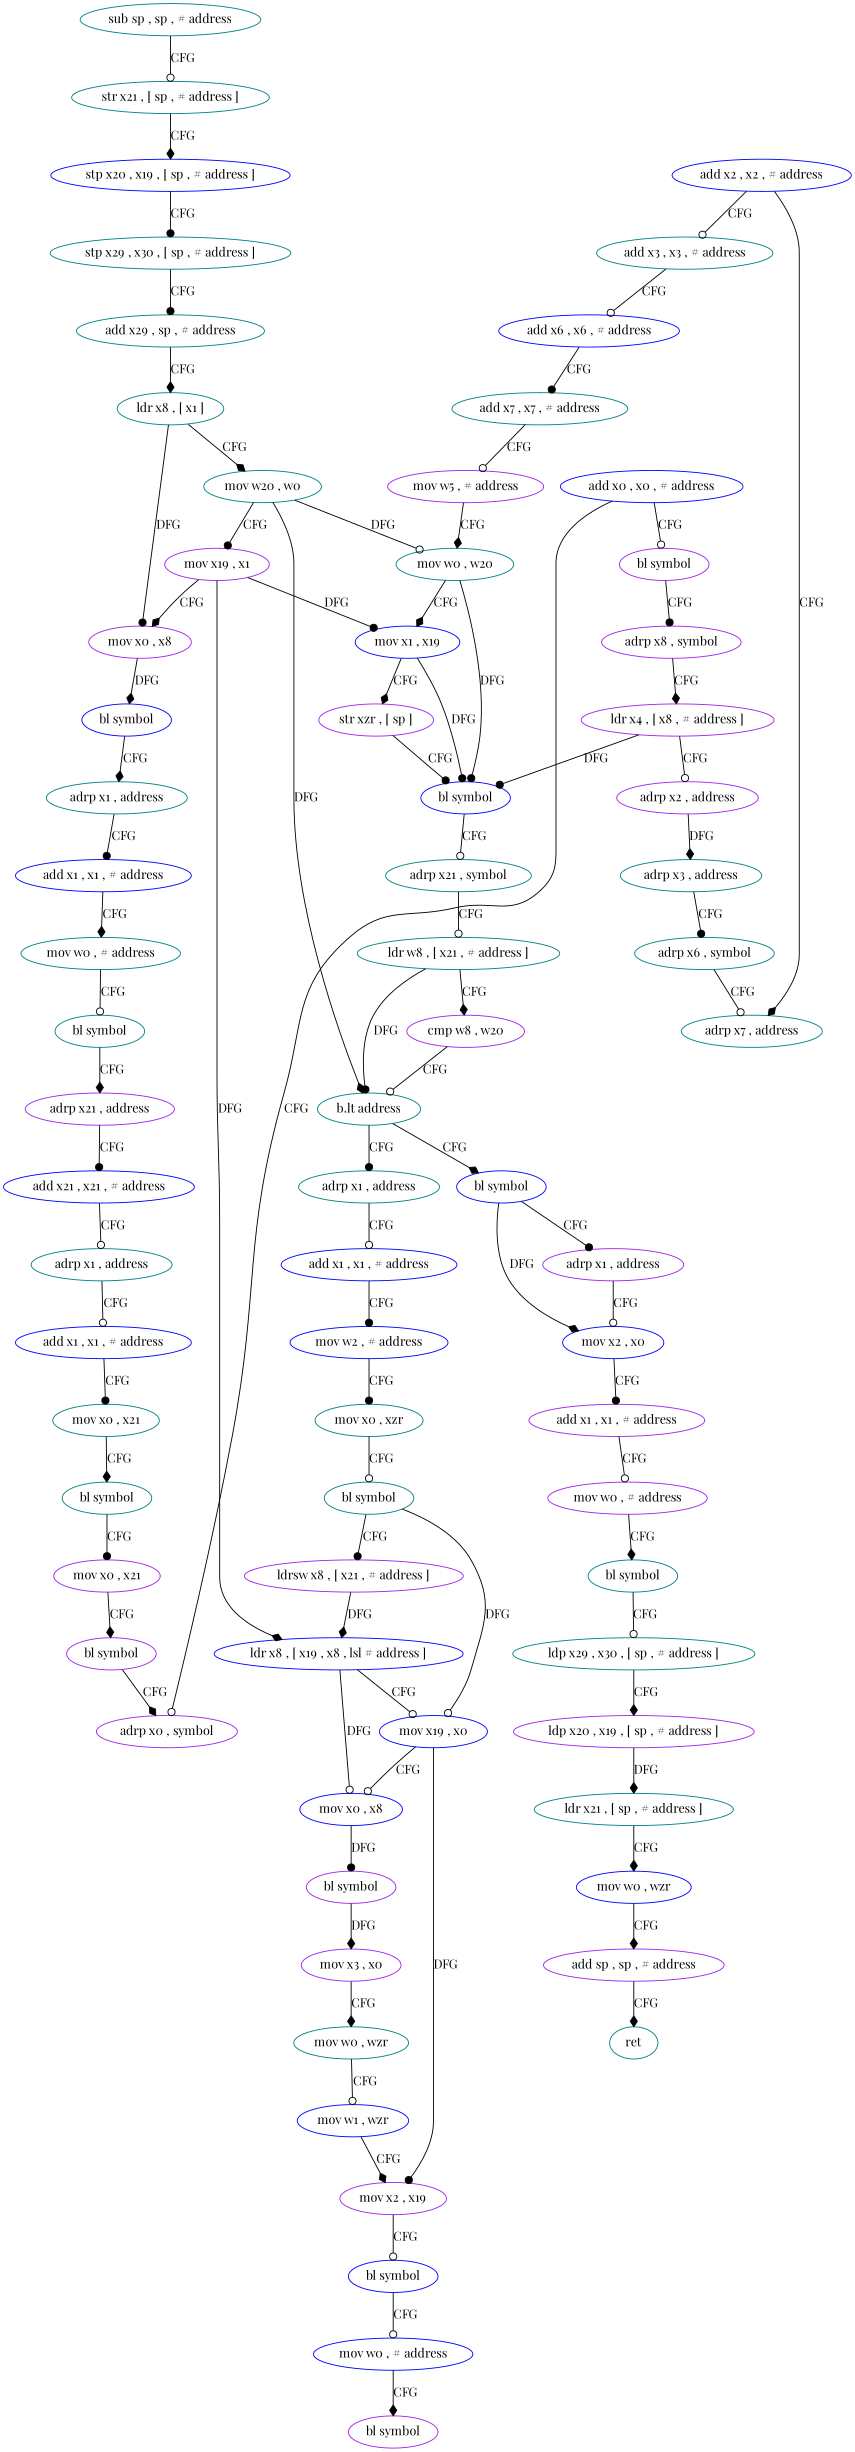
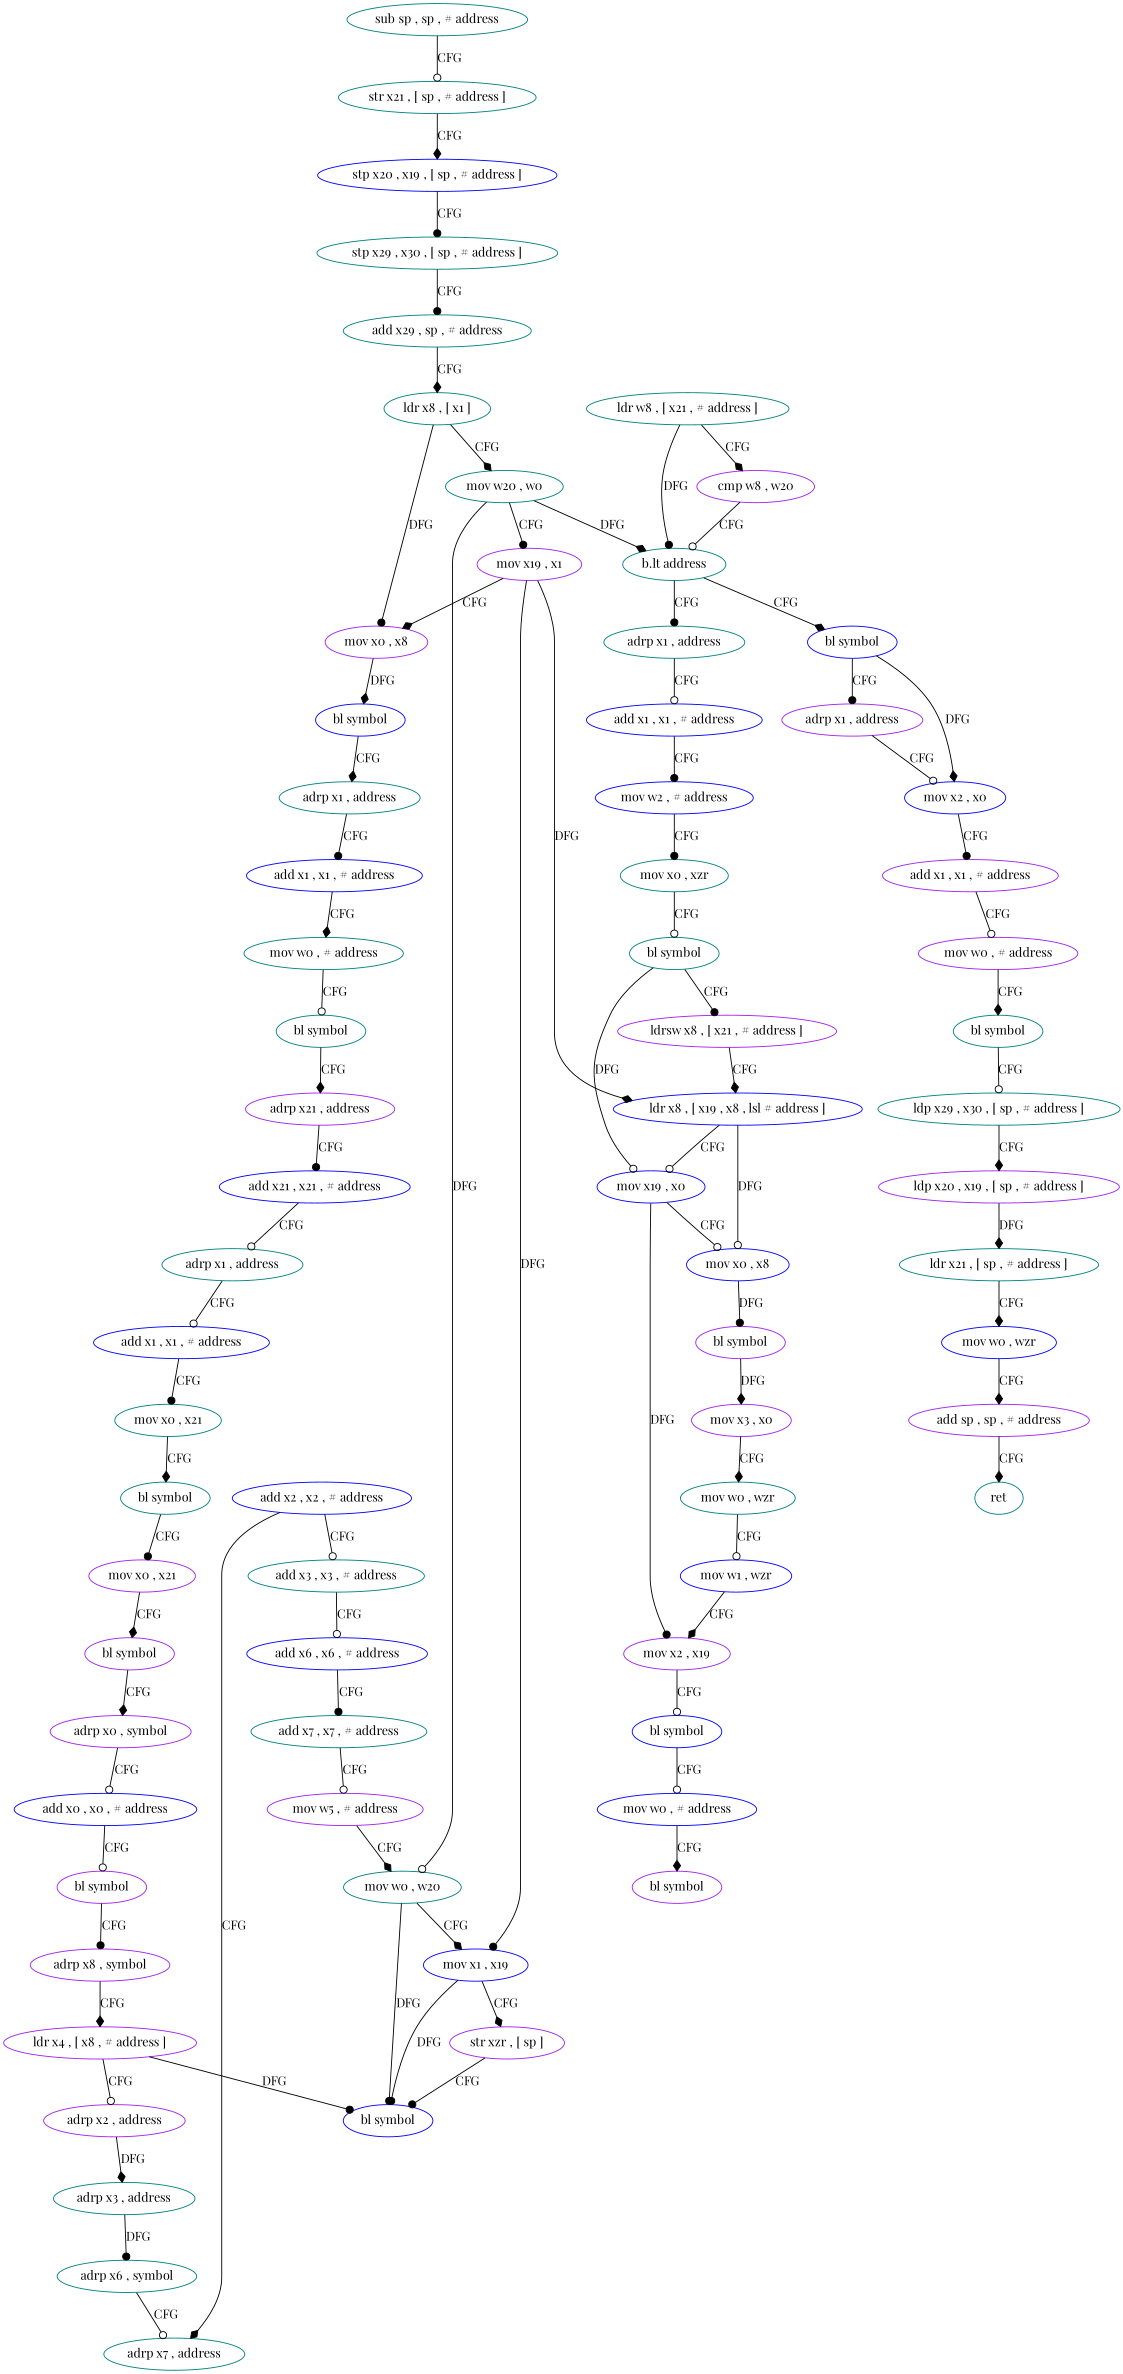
(458, 876) -> none
(711, 915) -> (139, 2237)
(302, 1011) -> (114, 1767)
(360, 1615) -> (745, 1070)
